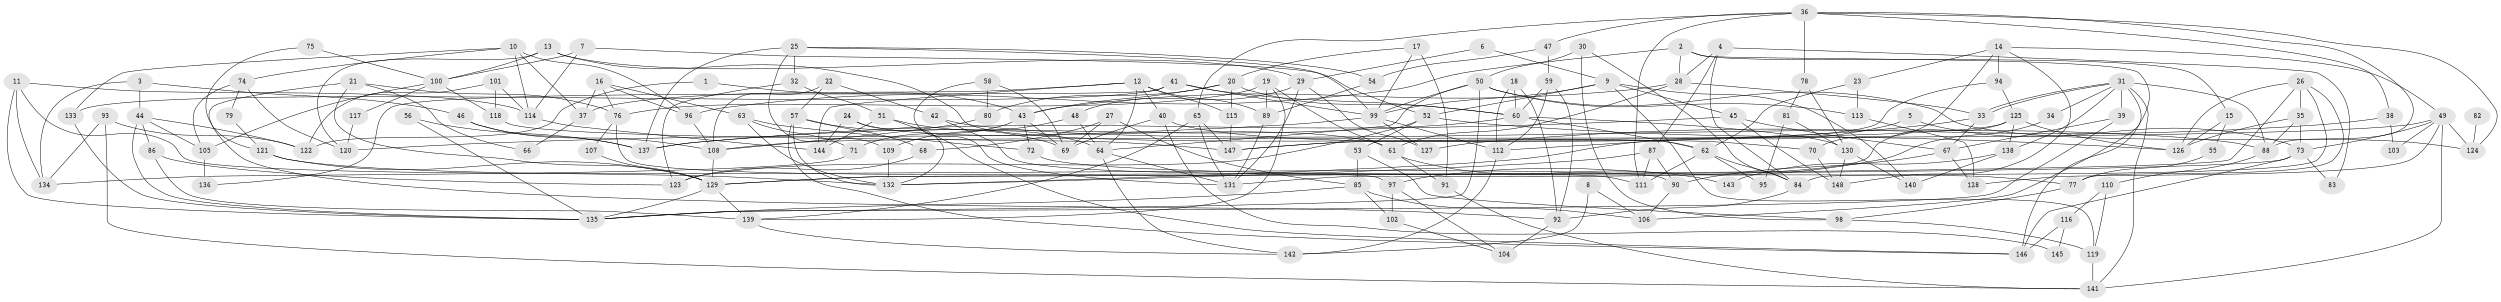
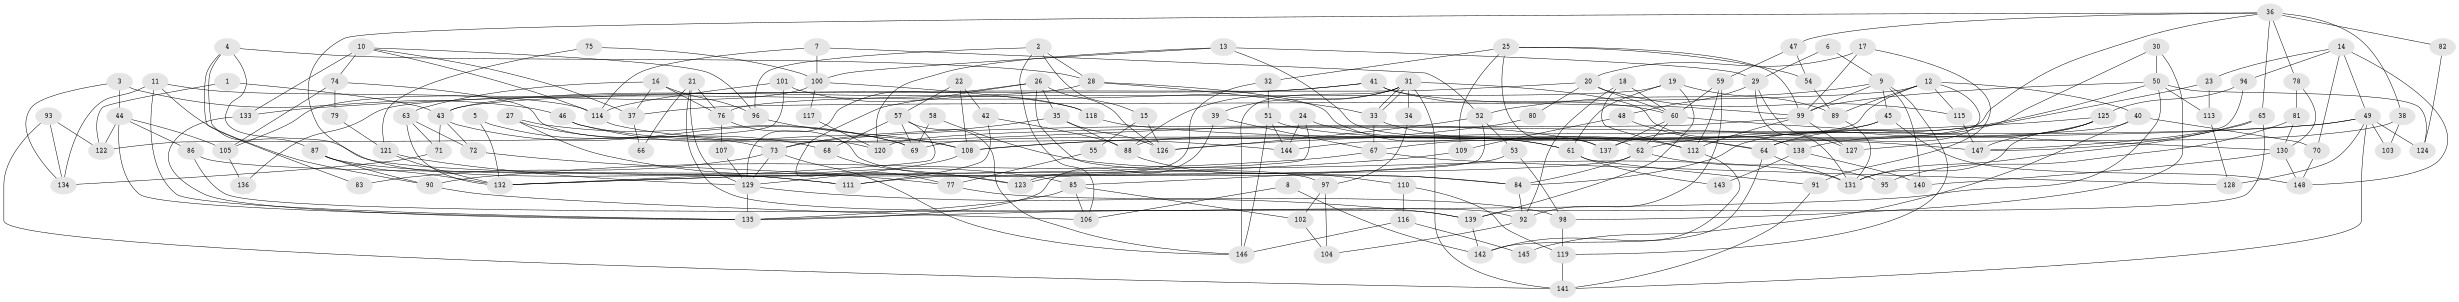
(2188, 25) -> (2356, 30)
(988, 99) -> none
(408, 116) -> none
